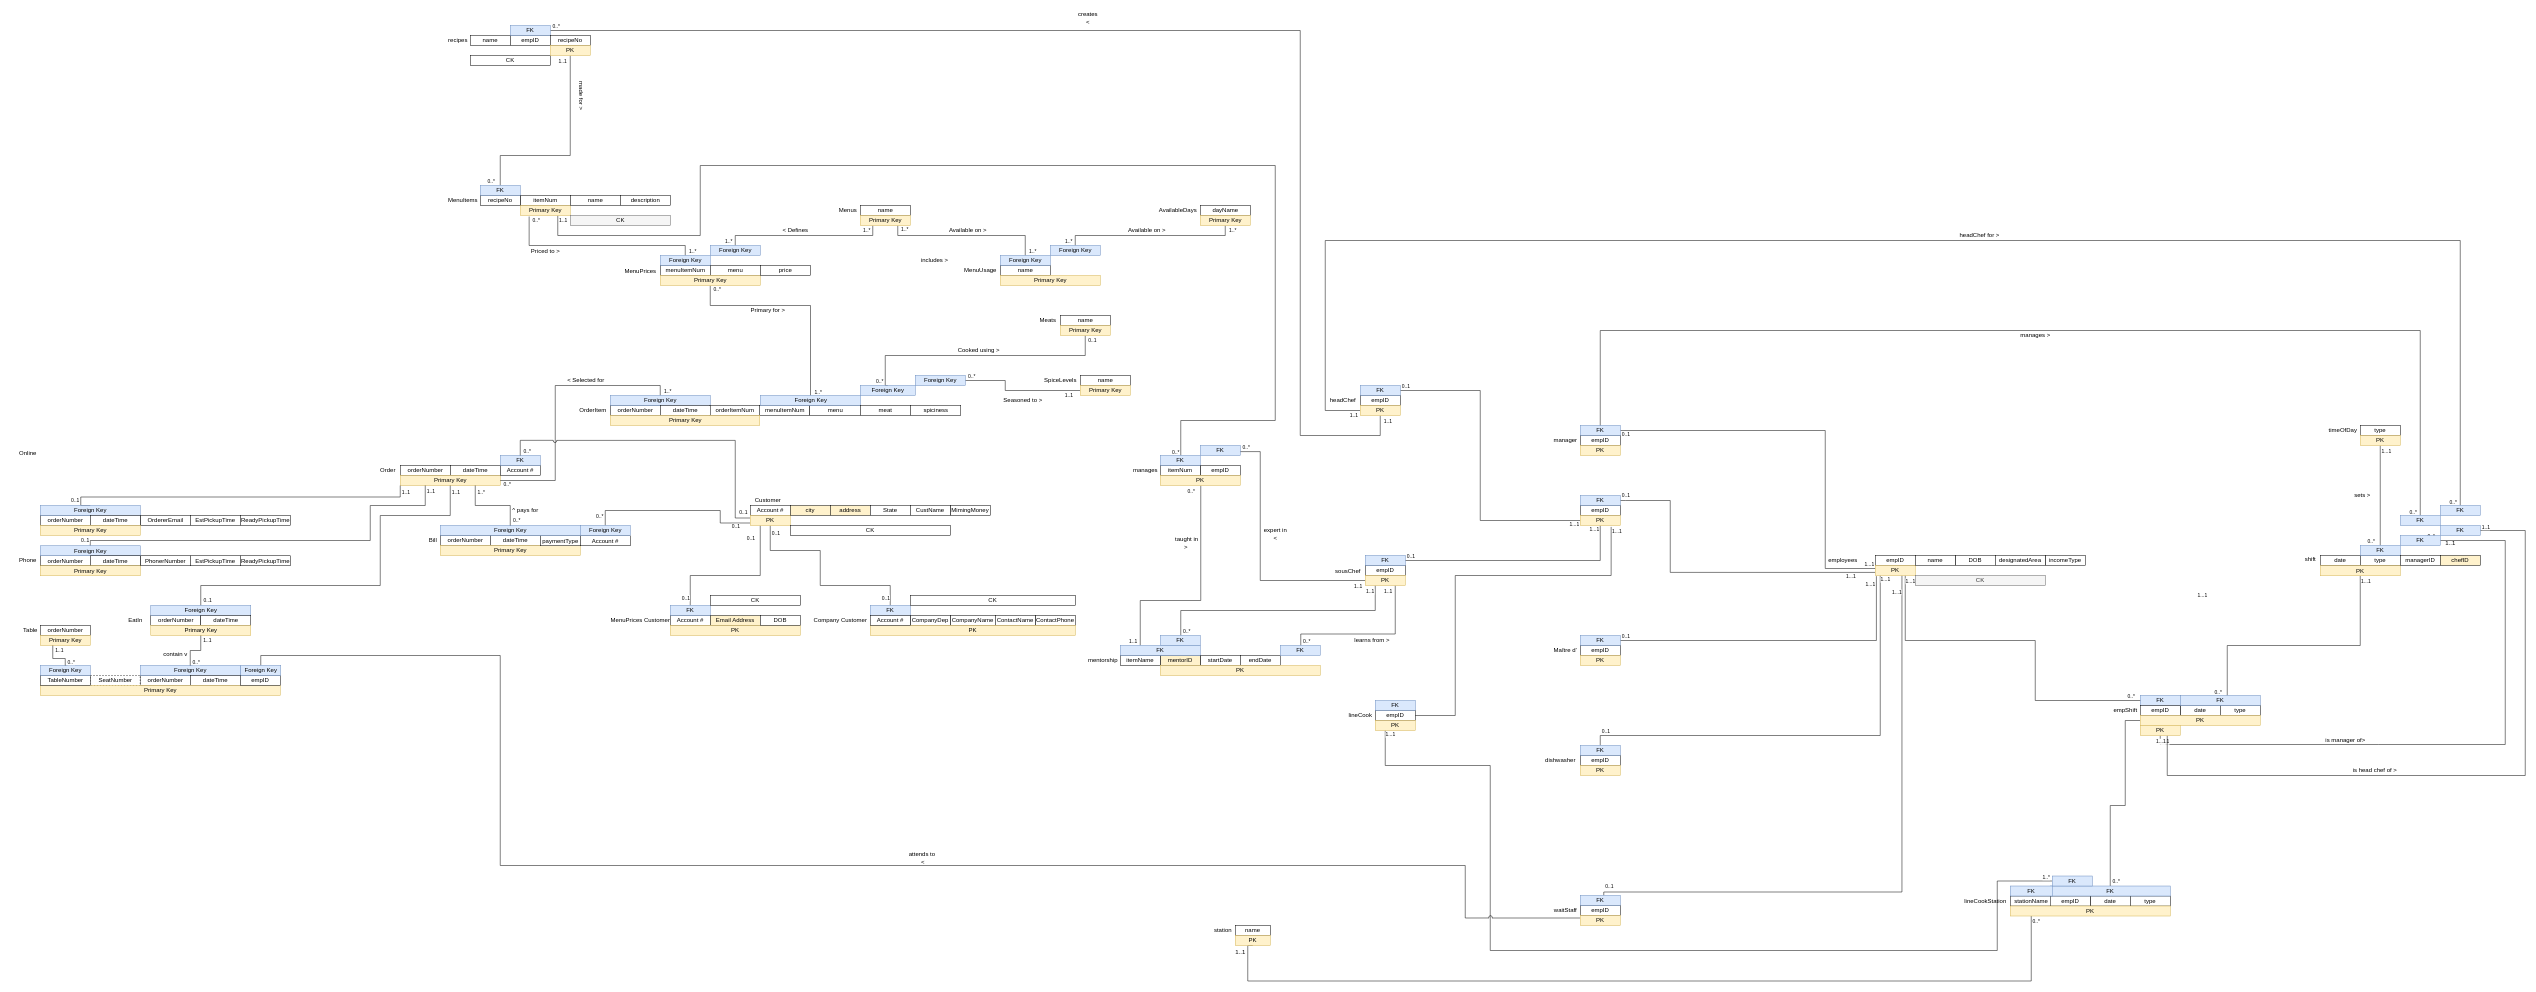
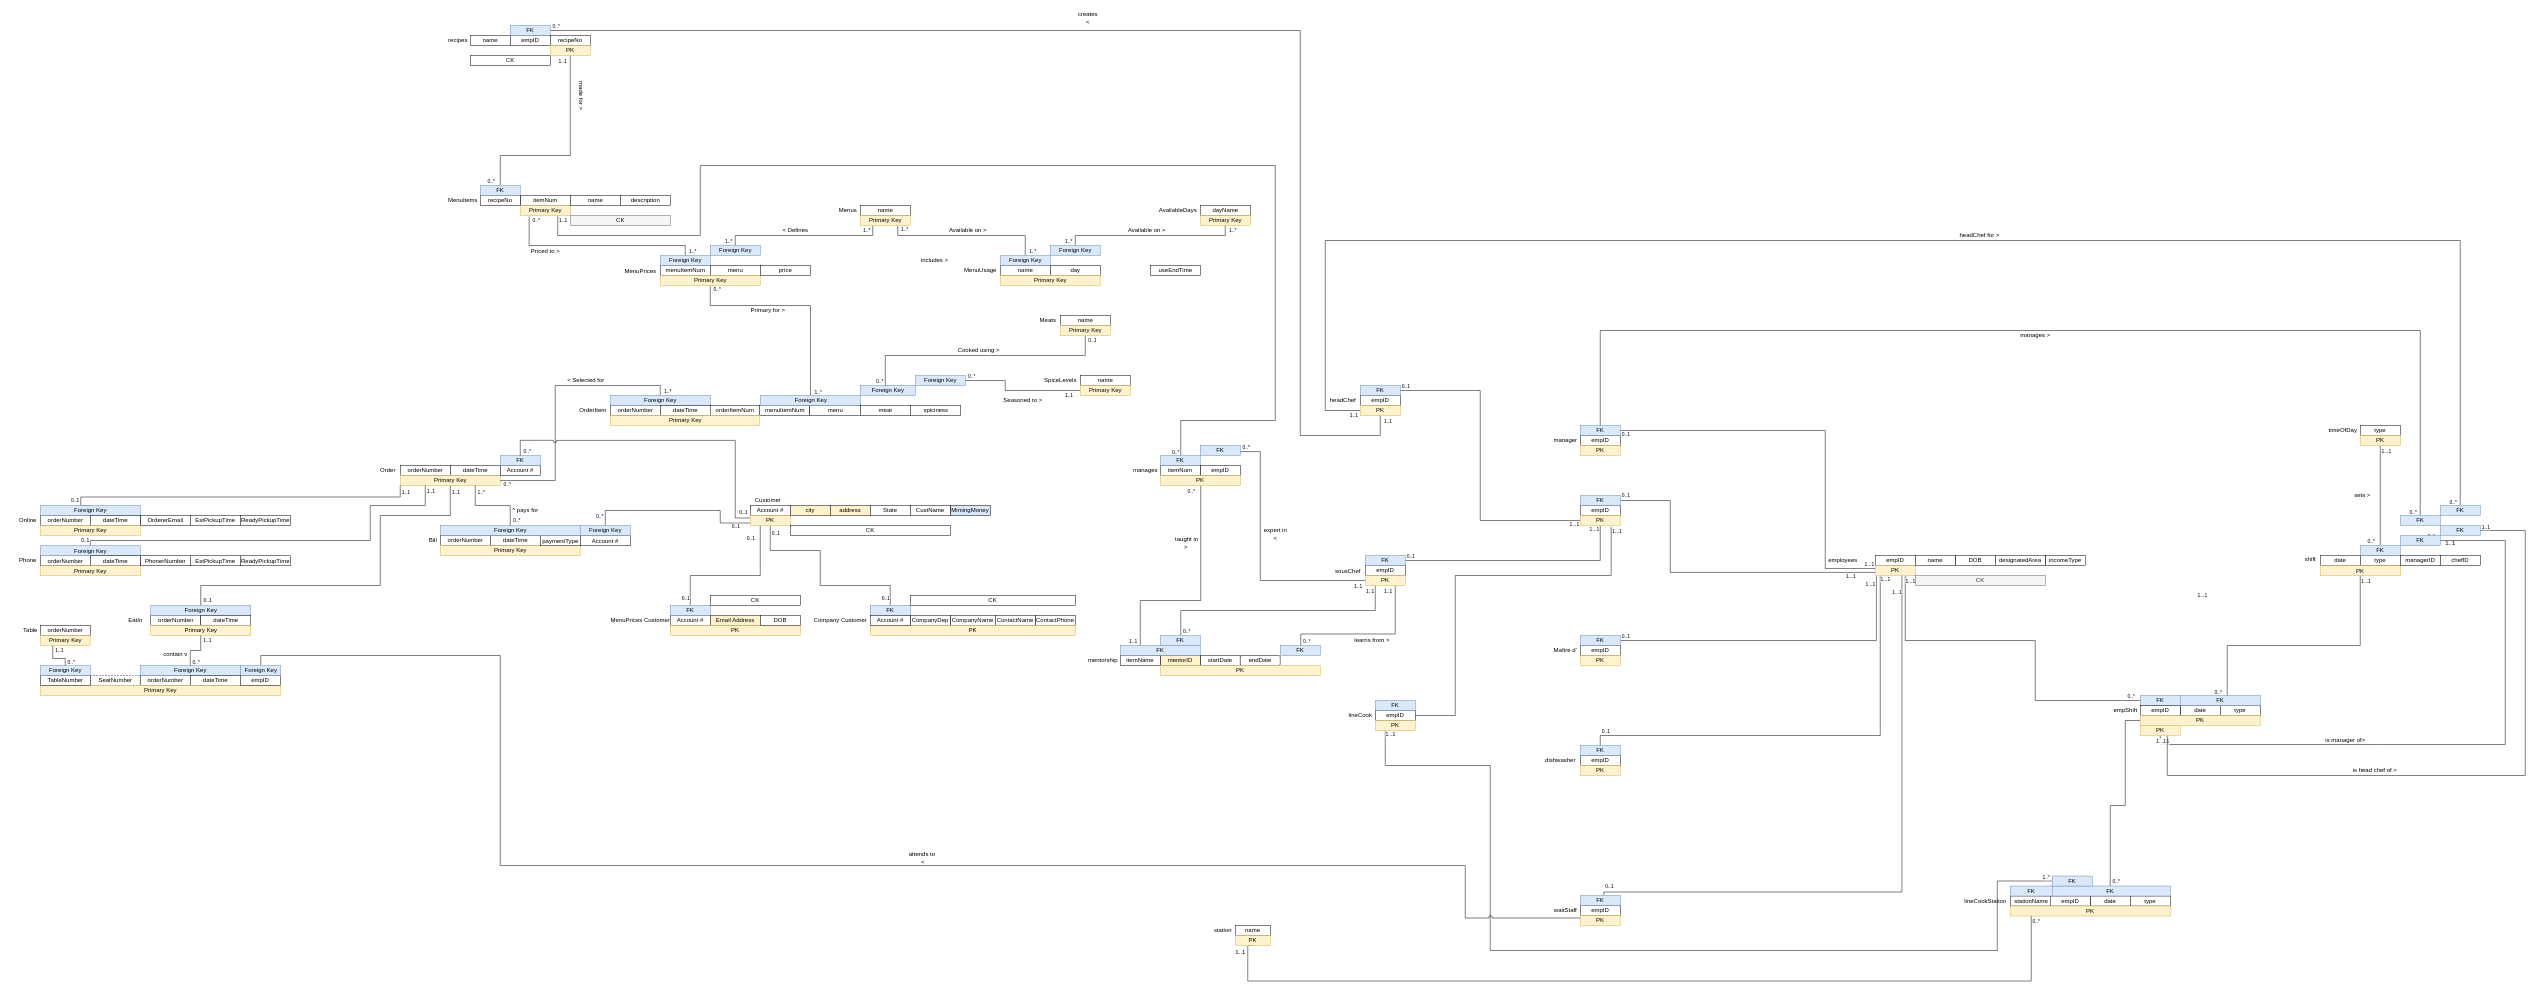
none -> (1075, 270)
none -> (1175, 270)
(28, 453) -> (28, 520)
(970, 510) -> (970, 510)
(2460, 560) -> (2460, 560)
(1260, 660) -> (1260, 660)
